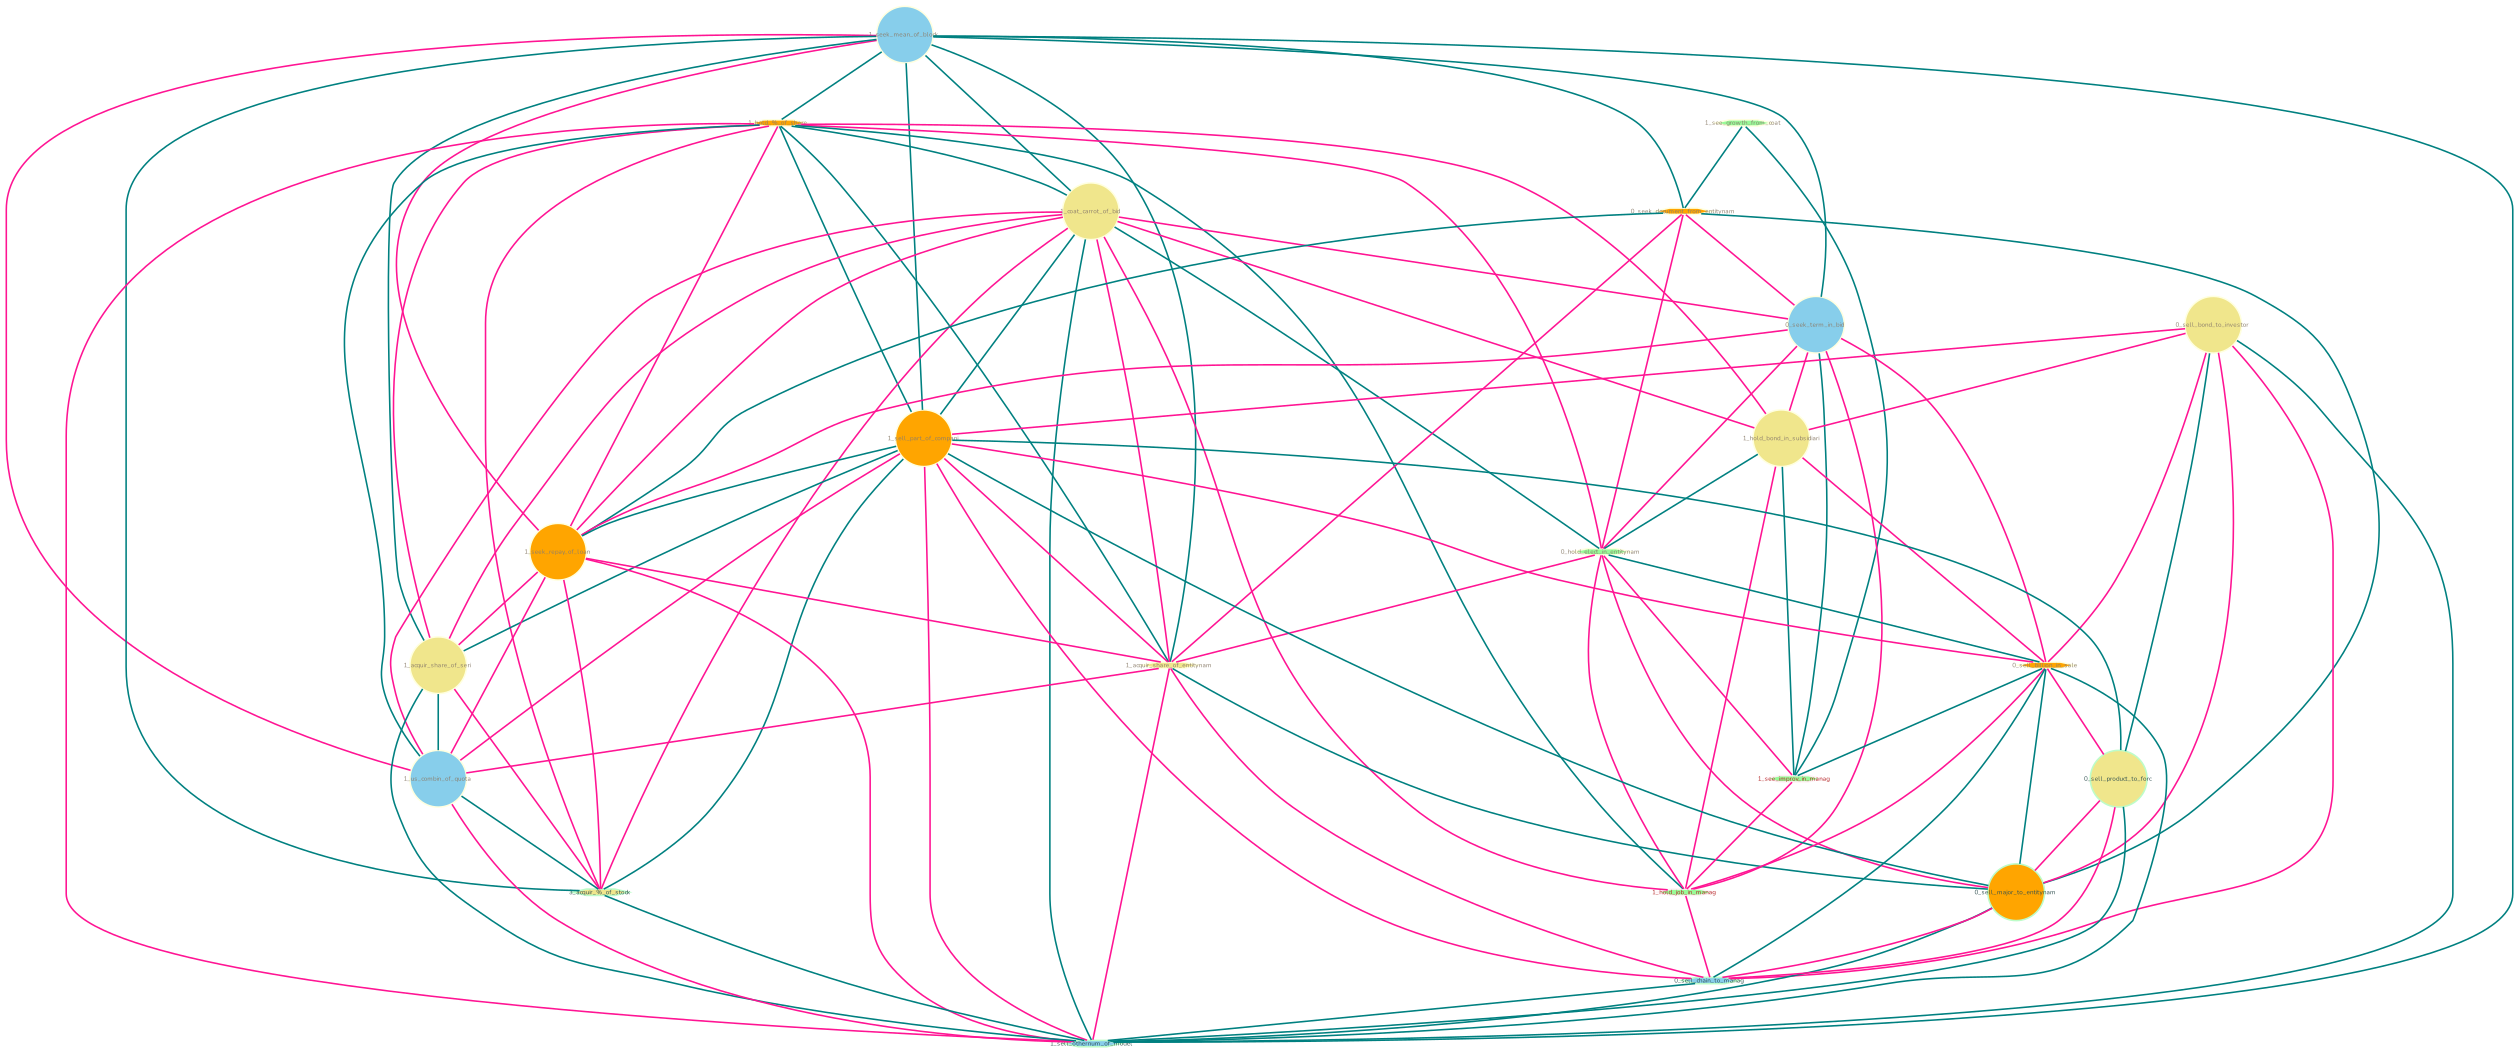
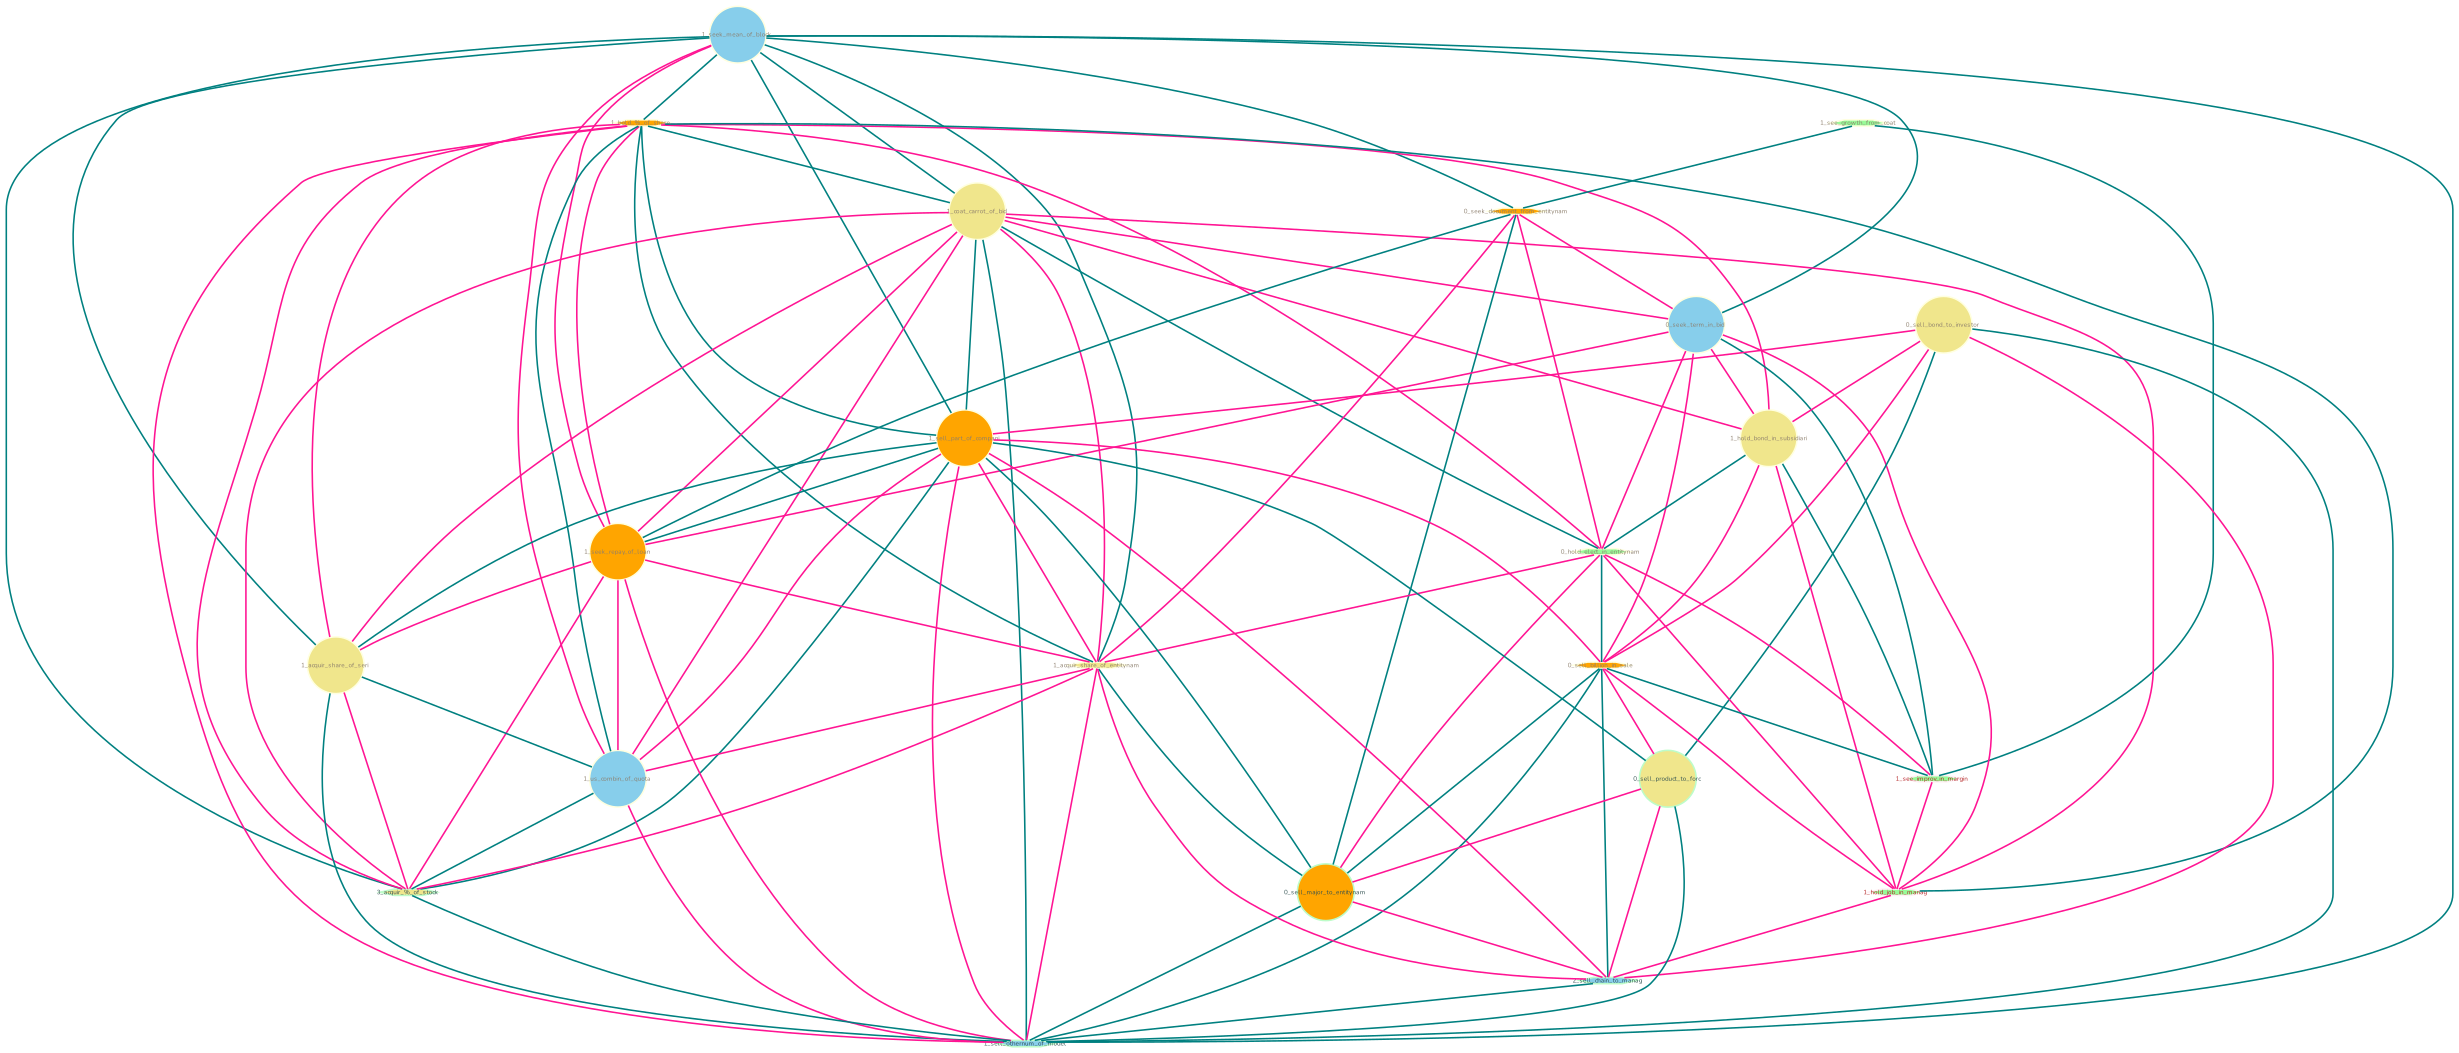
(2220, 656) -> none
(1794, 779) -> (1933, 779)
none -> (762, 801)
(1710, 981) -> (1608, 981)
